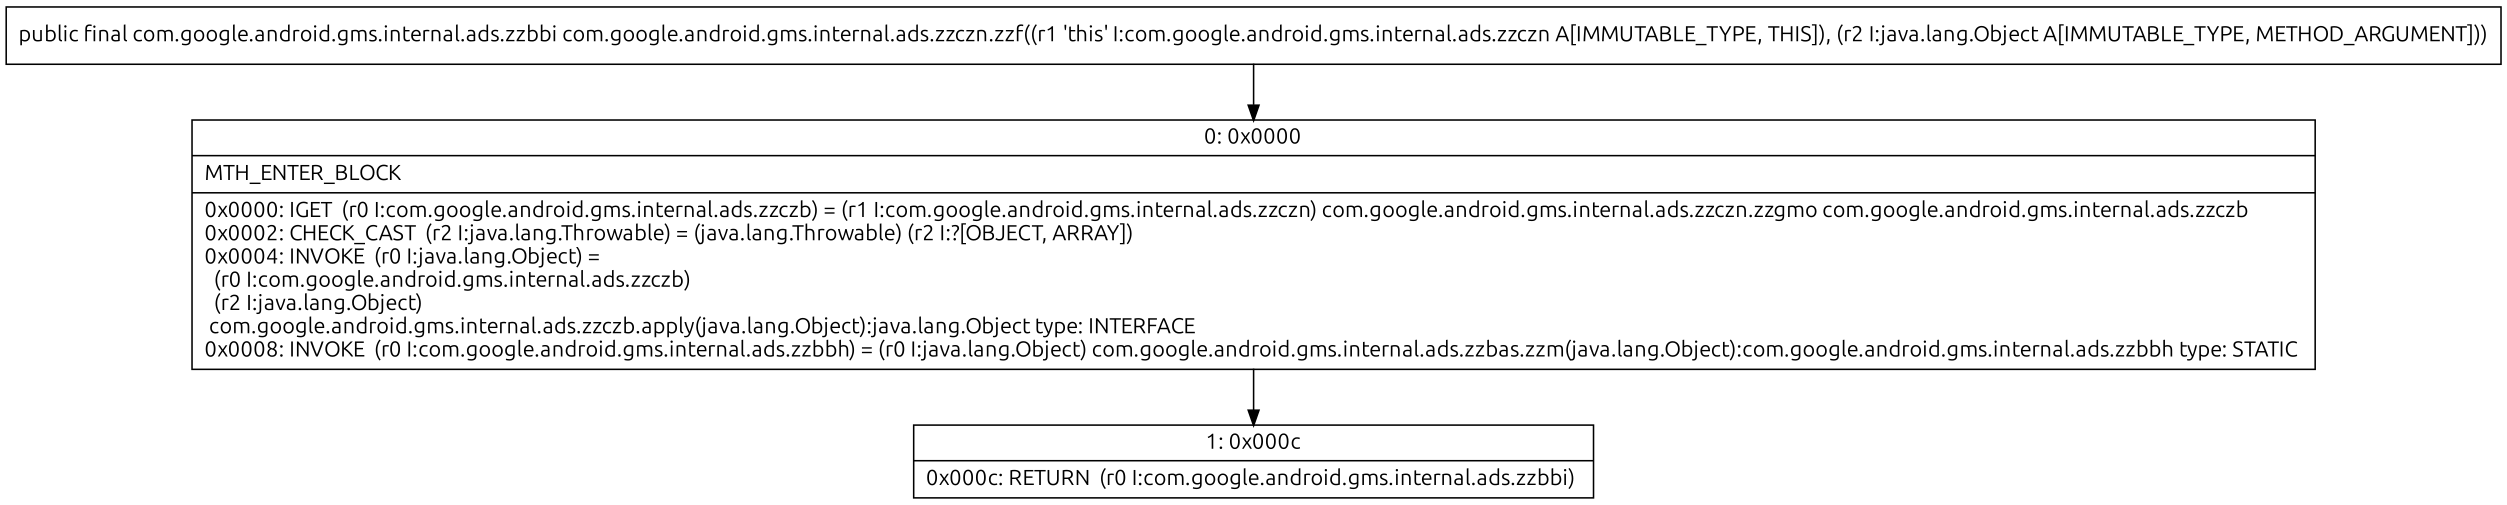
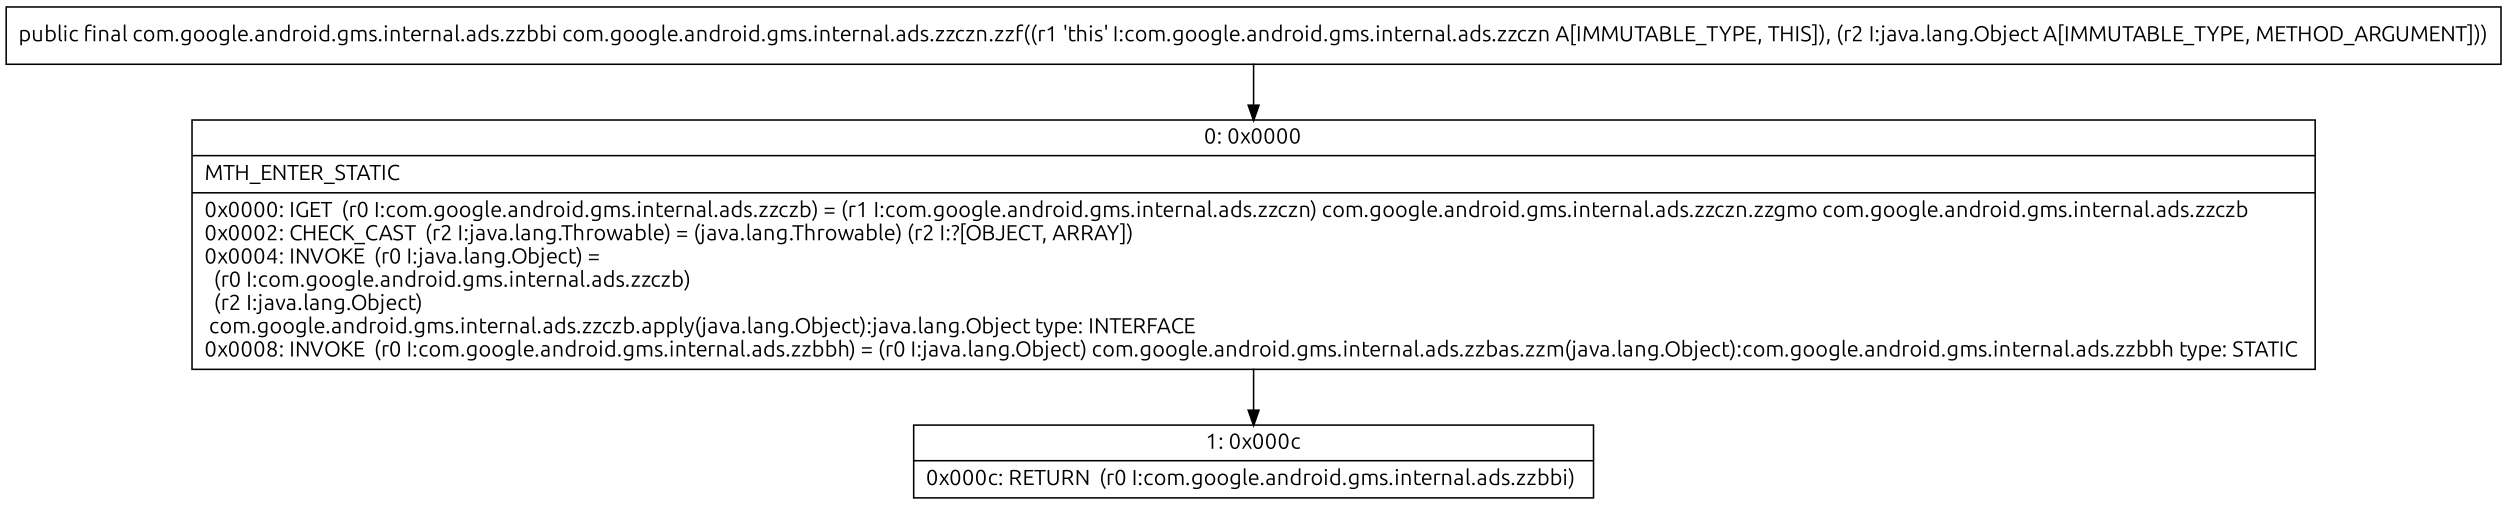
(303, 173) -> (303, 173)
